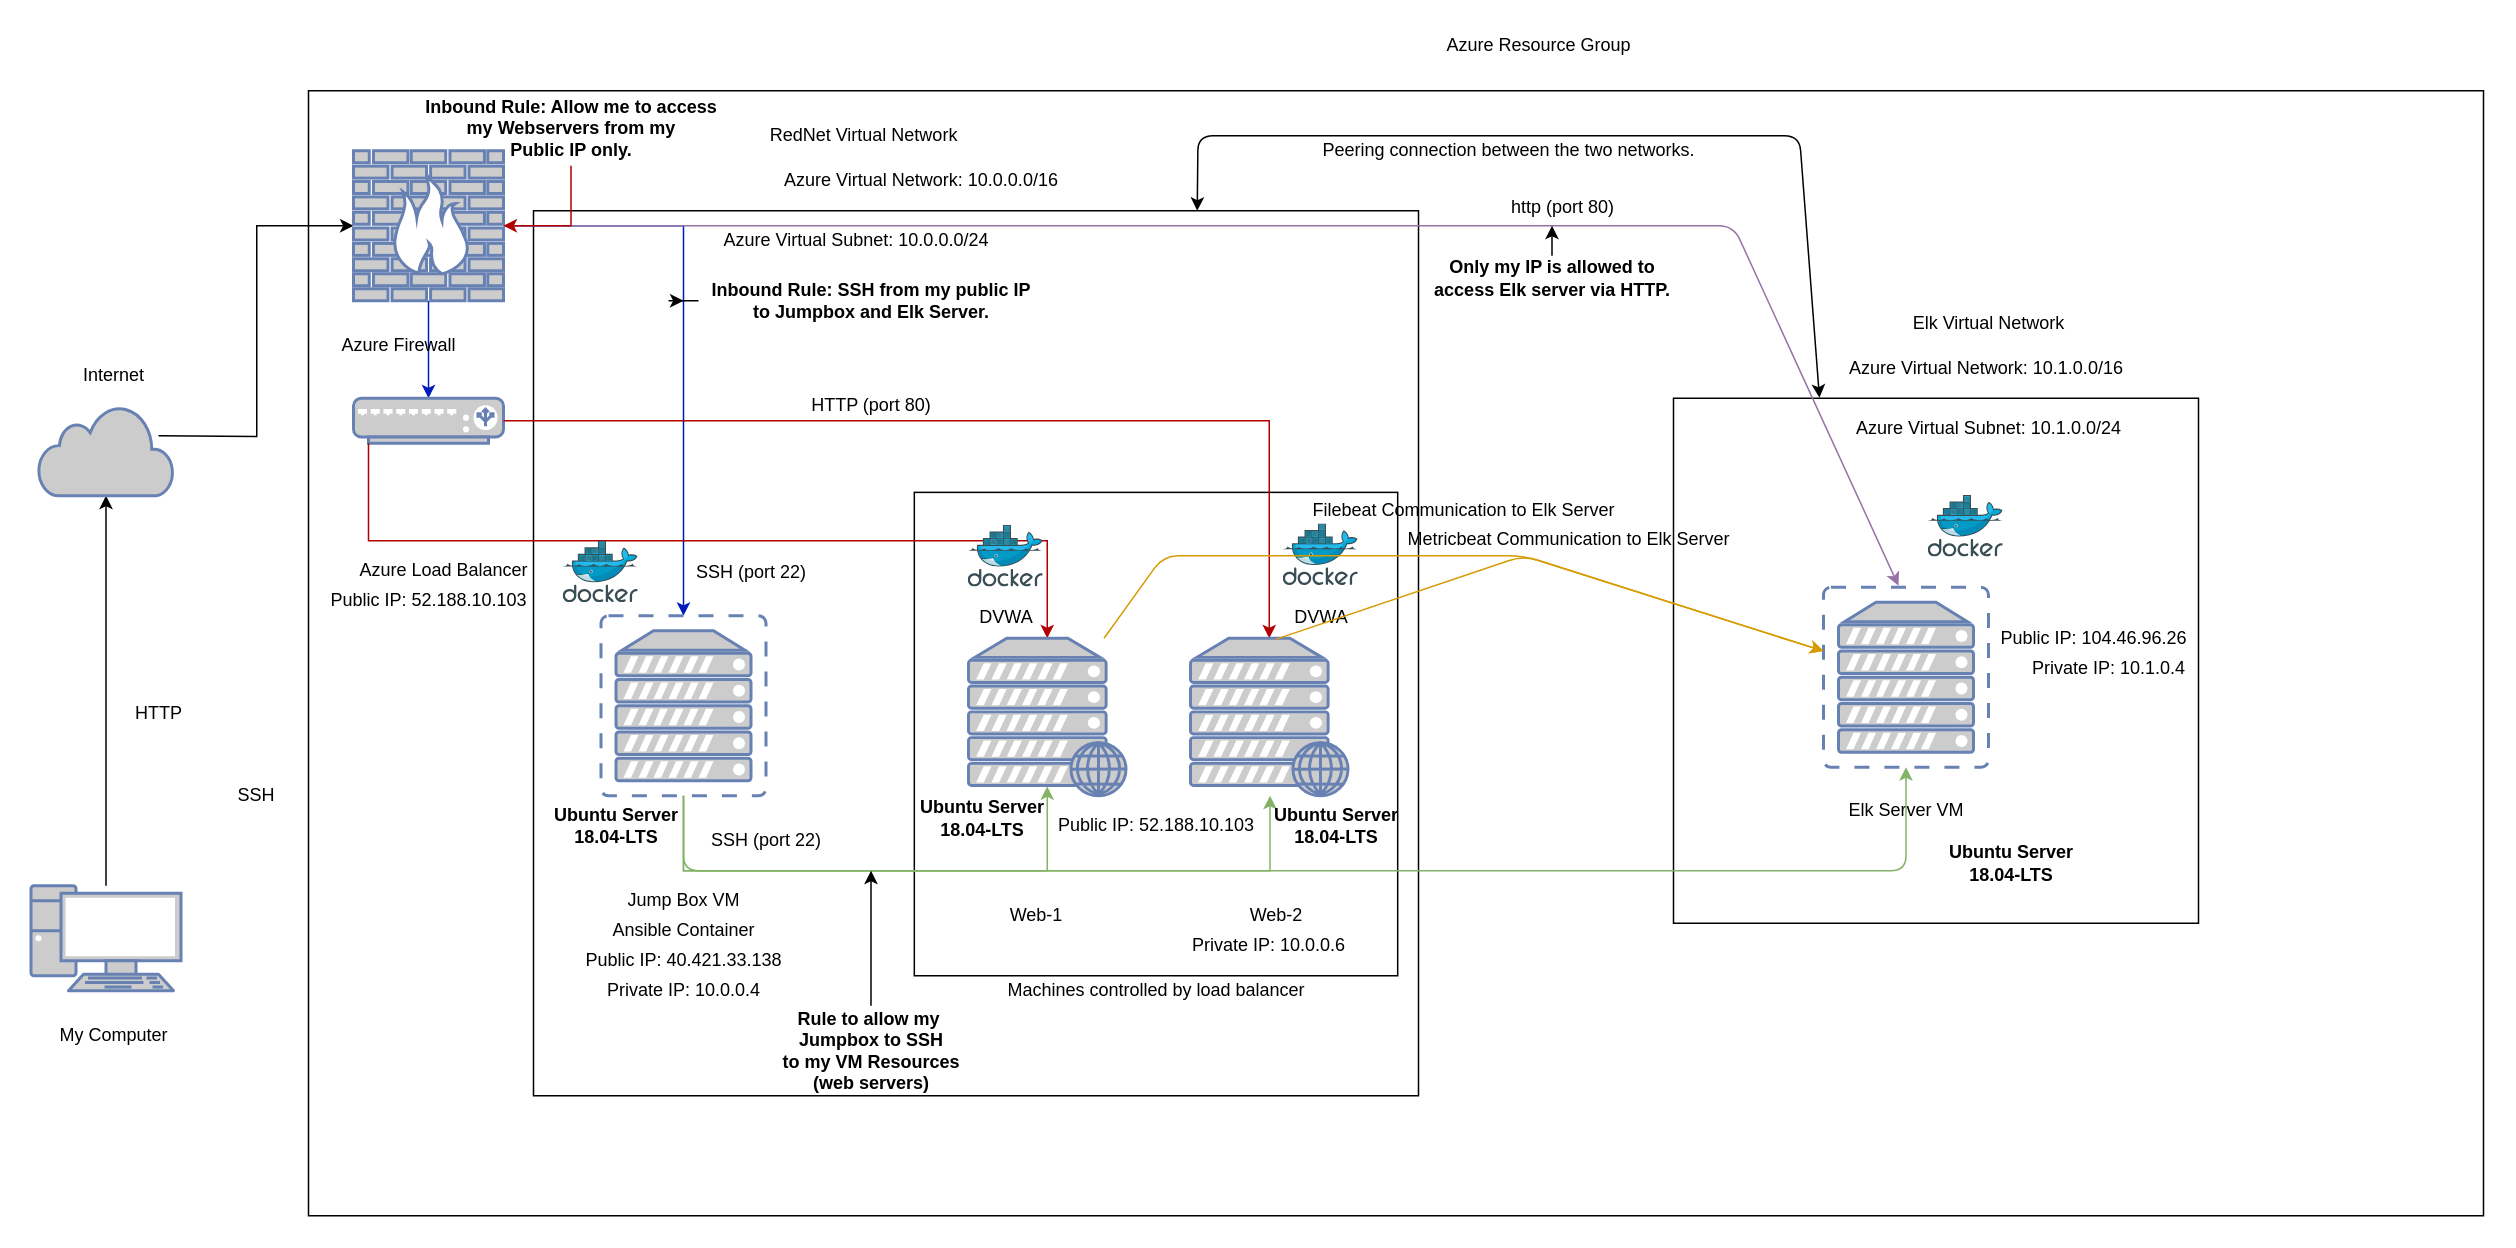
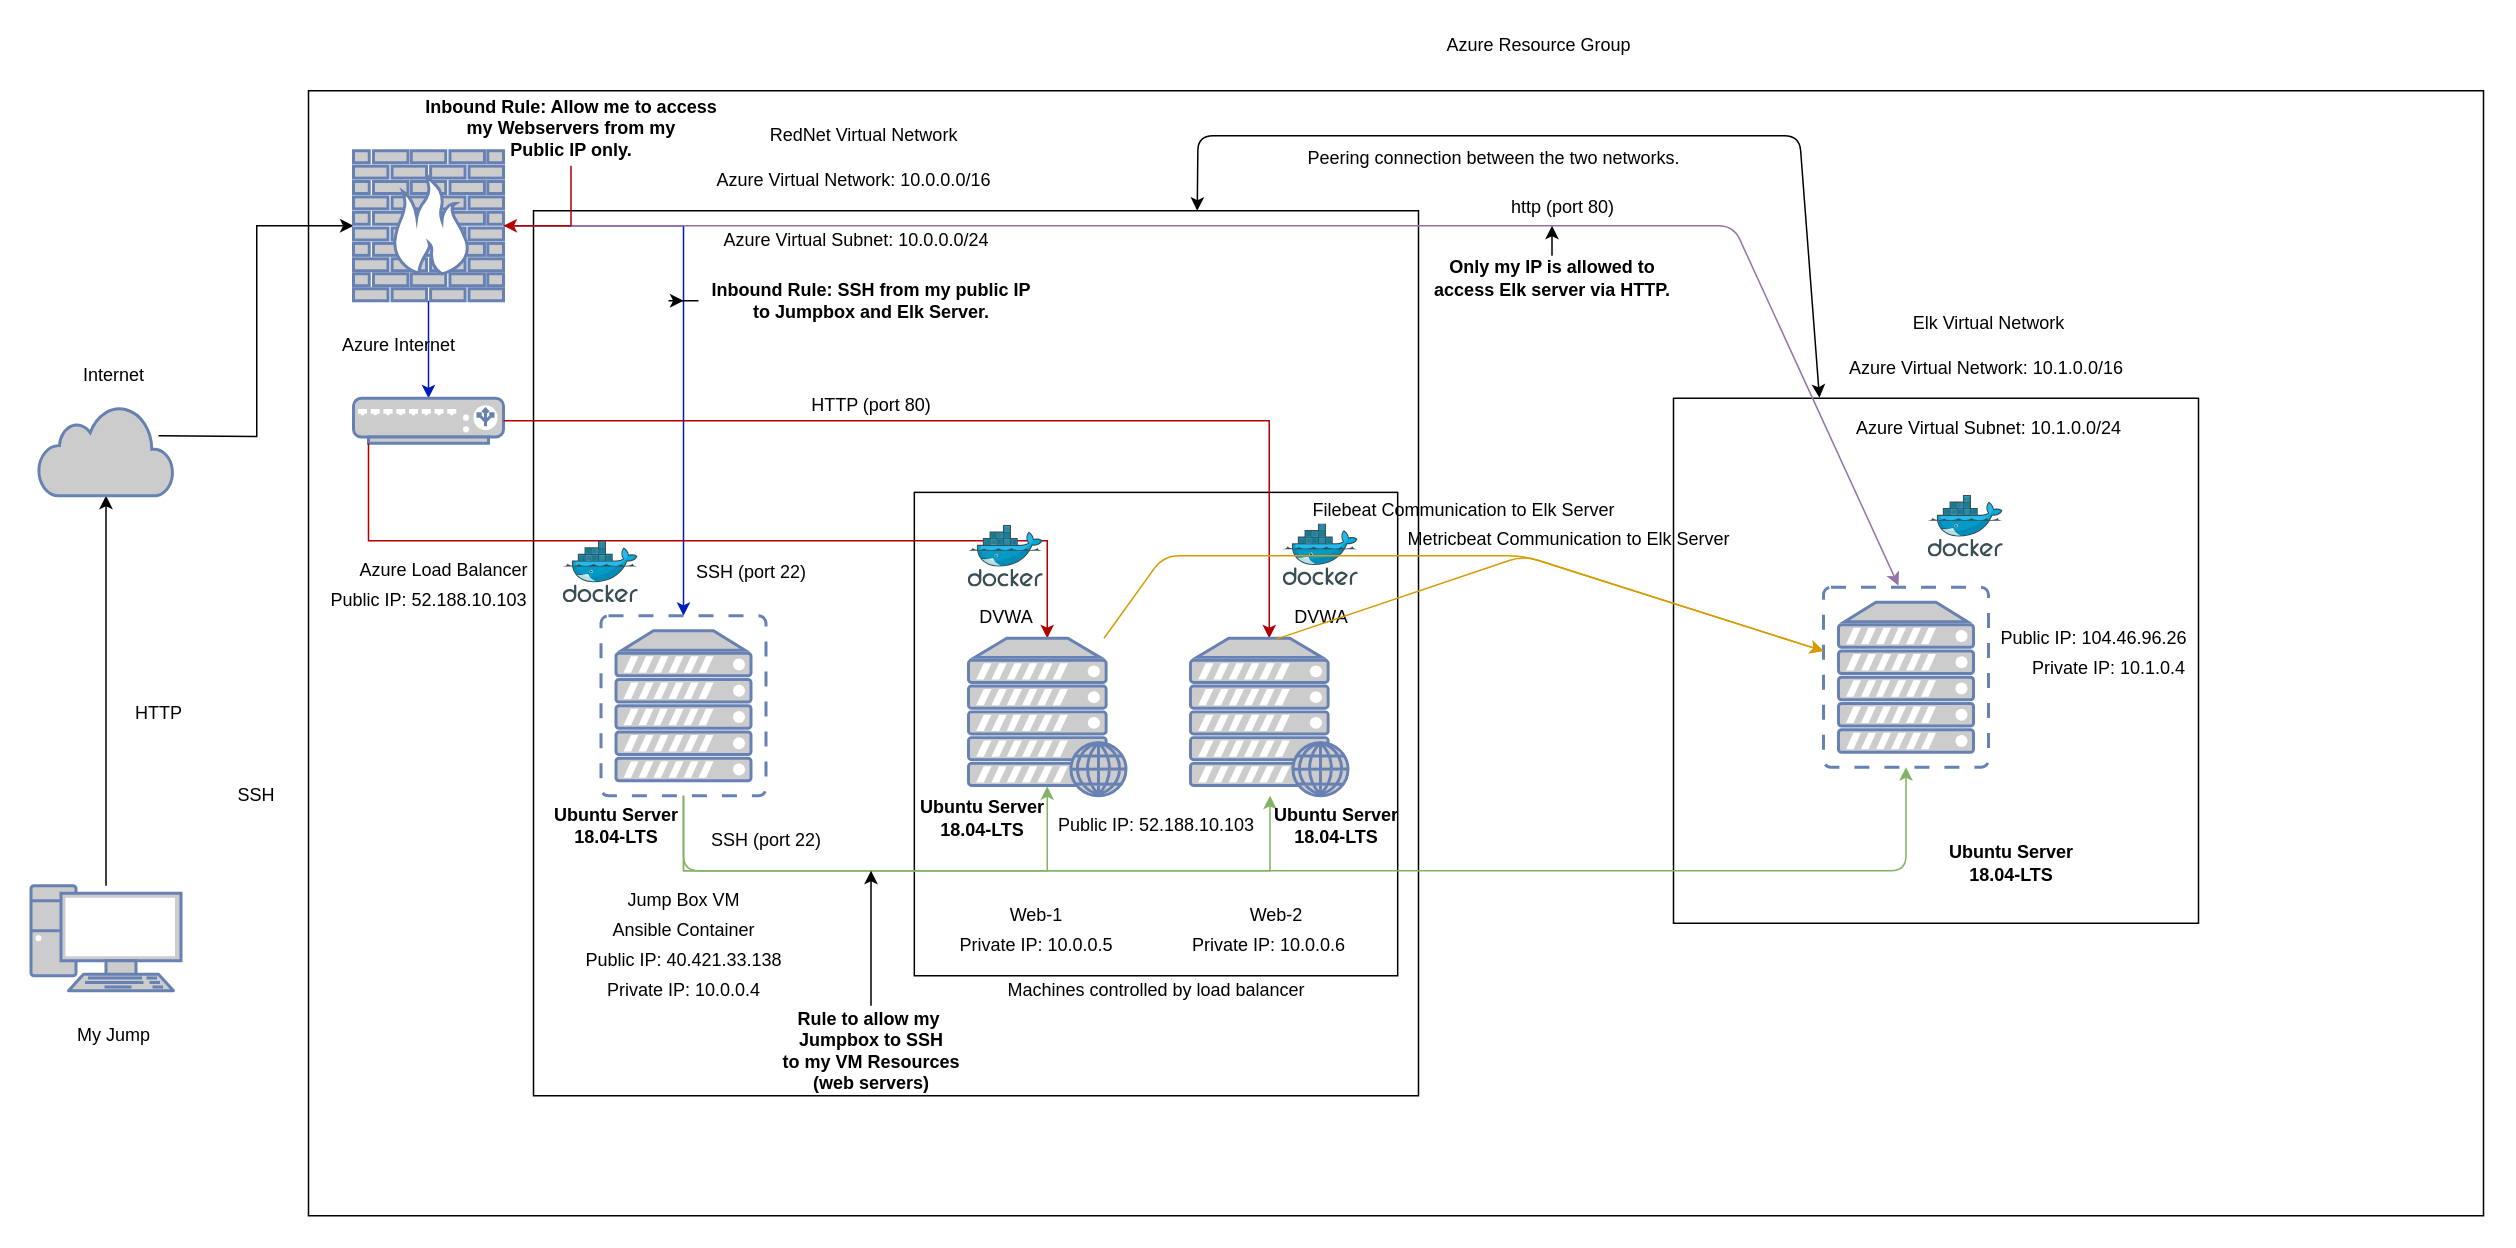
(1508, 151) -> (1493, 158)
(923, 181) -> (856, 181)
(399, 346) -> (399, 346)
(1906, 811) -> none
none -> (1036, 946)
(114, 1036) -> (114, 1036)
